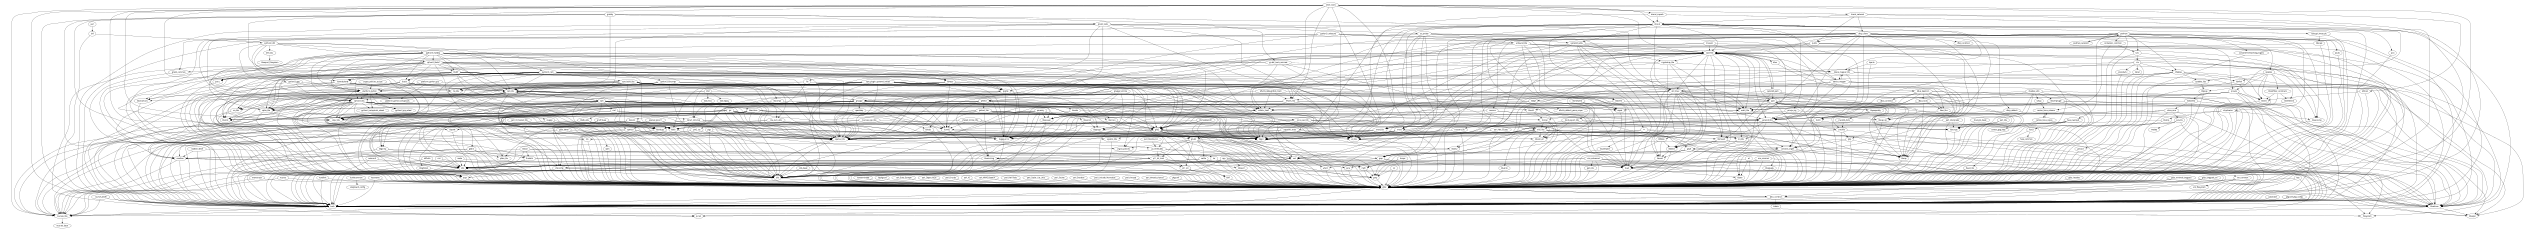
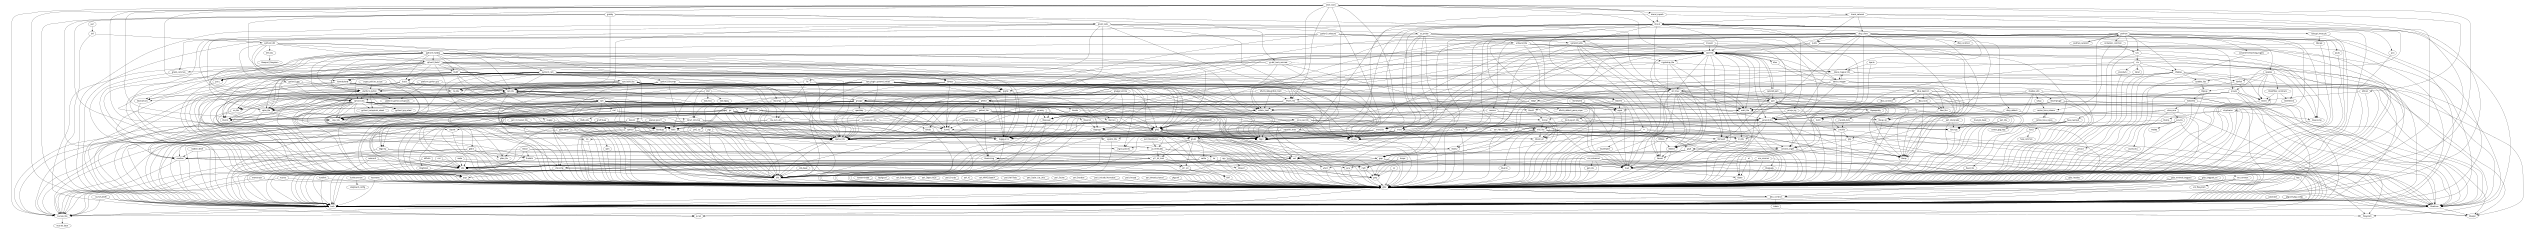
(1535, 89) -> (1619, 105)
(1813, 110) -> none
none -> (2133, 149)
